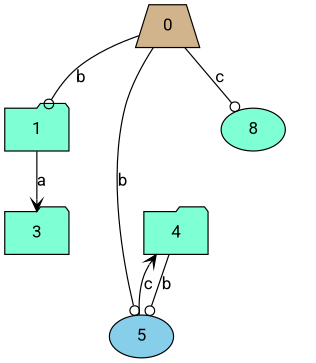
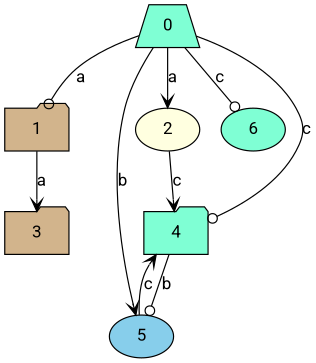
(168, 26) -> (168, 26)
(81, 78) -> (81, 78)
none -> (301, 119)
(37, 130) -> (37, 130)
none -> (168, 130)
(253, 130) -> (253, 130)
(117, 174) -> (117, 174)
(37, 233) -> (37, 233)
